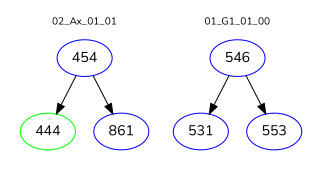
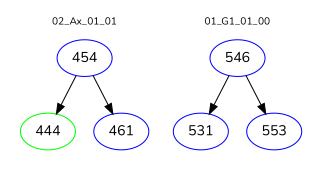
(121, 132) -> (121, 132)
